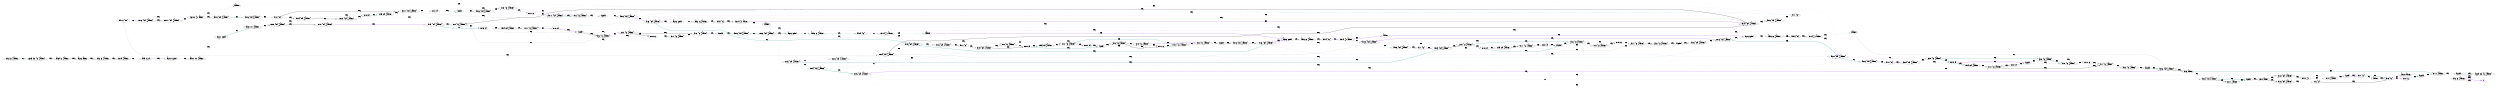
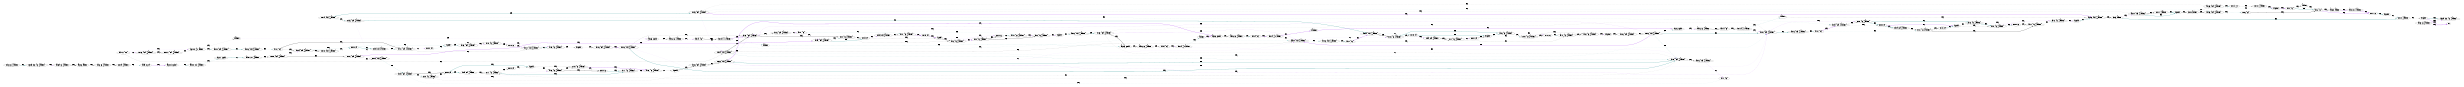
none -> (2355, 10)
none -> (365, 59)
(804, 65) -> (339, 20)
